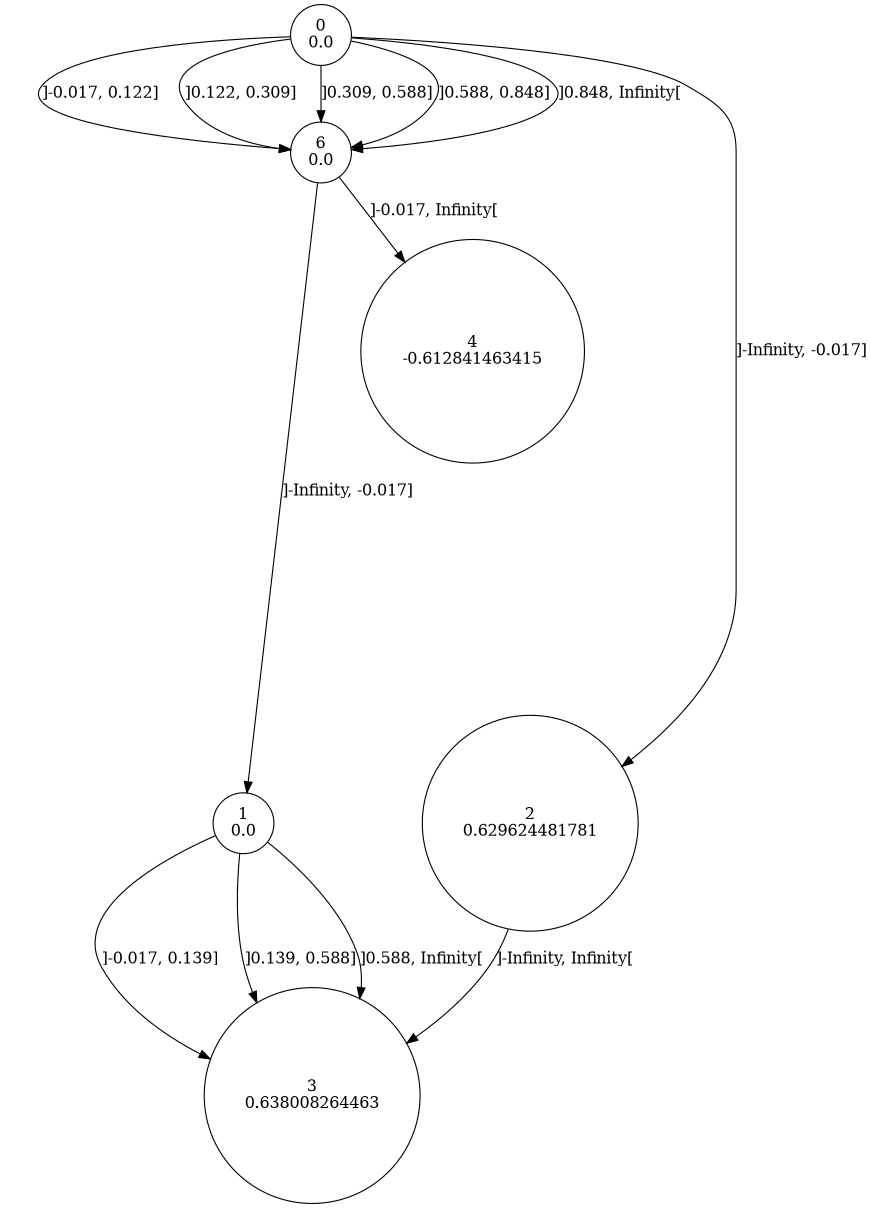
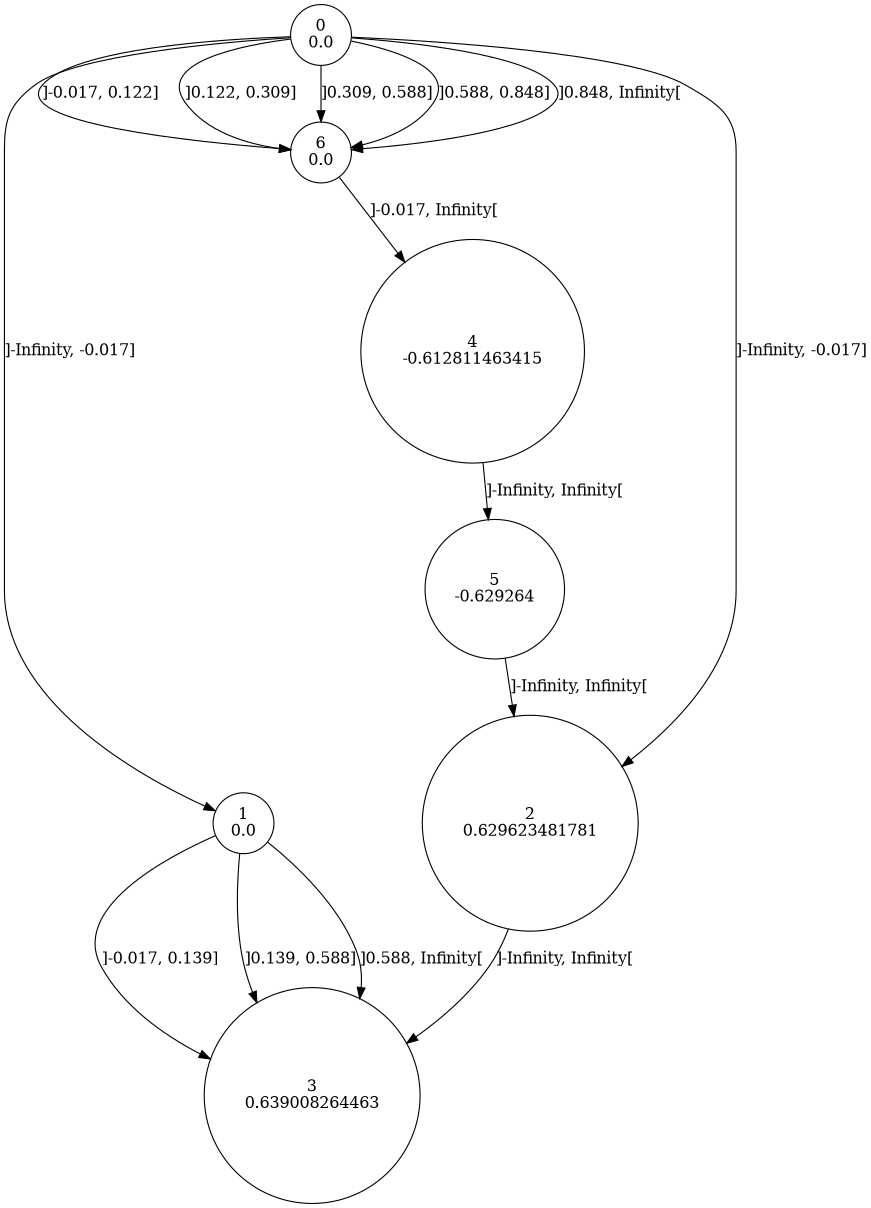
(473, 351) -> (473, 351)
(283, 482) -> (4, 357)
none -> (495, 589)
(530, 823) -> (530, 823)
(312, 1096) -> (312, 1096)
